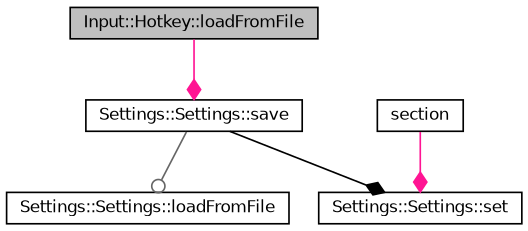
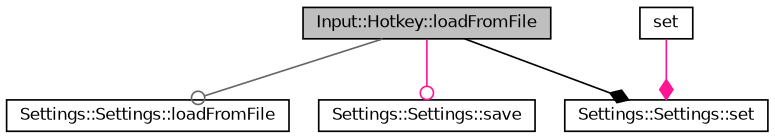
(194, 60) -> (427, 63)
(420, 116) -> (666, 23)
(174, 156) -> (294, 67)
(298, 158) -> (537, 66)
